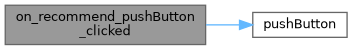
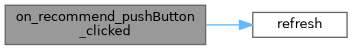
(300, 25) -> (300, 25)
